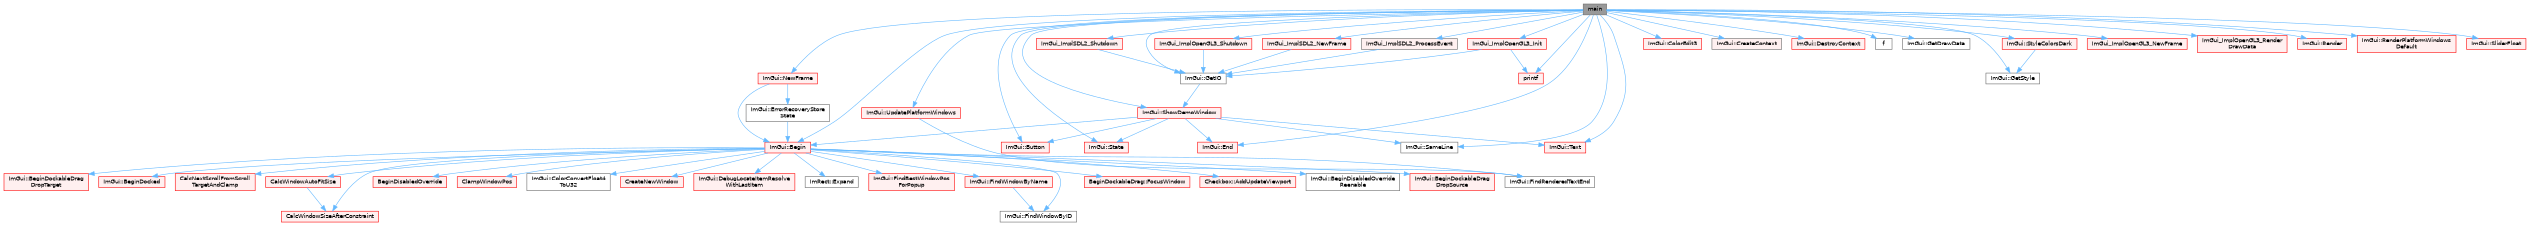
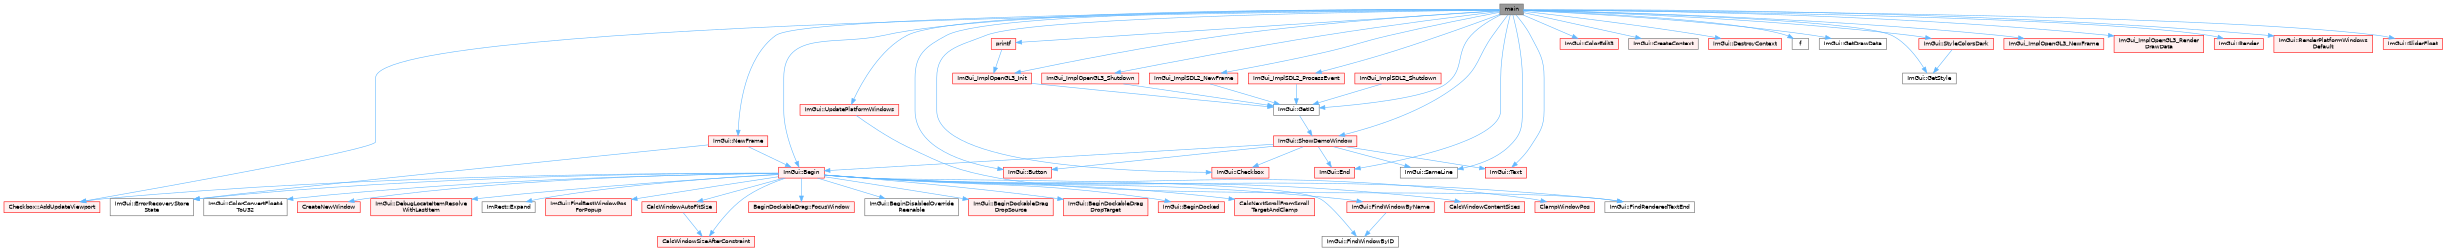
(1348, 19) -> (755, 28)
(1409, 44) -> (1296, 78)
(1517, 59) -> (999, 58)
(788, 129) -> (358, 186)
(1106, 148) -> (1240, 173)
(410, 182) -> (1485, 207)
